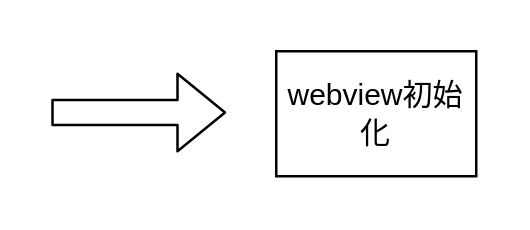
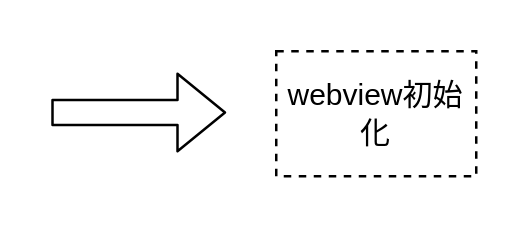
(376, 114) -> (376, 114)
